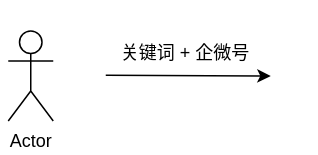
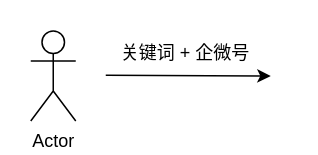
(31, 76) -> (53, 76)
